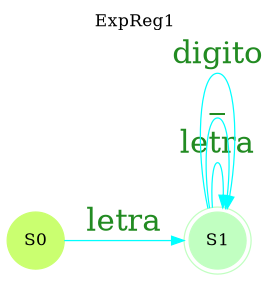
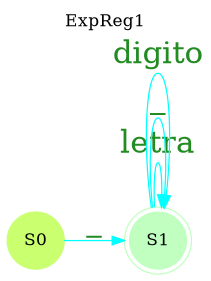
(124, 223) -> (94, 223)
